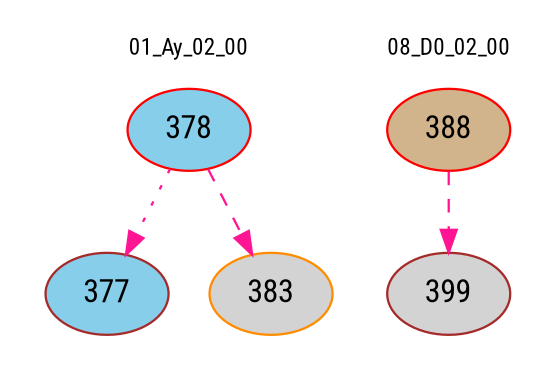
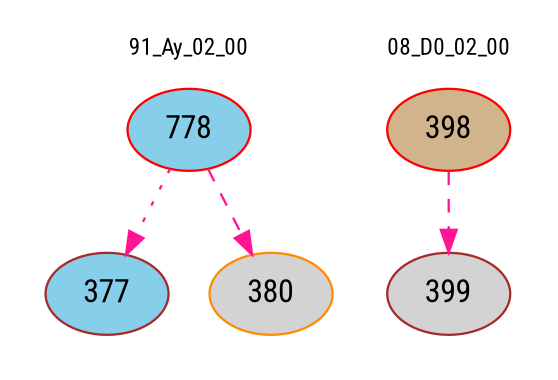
(189, 49) -> (189, 49)
(189, 130) -> (189, 130)
(449, 130) -> (449, 130)
(271, 294) -> (271, 294)
